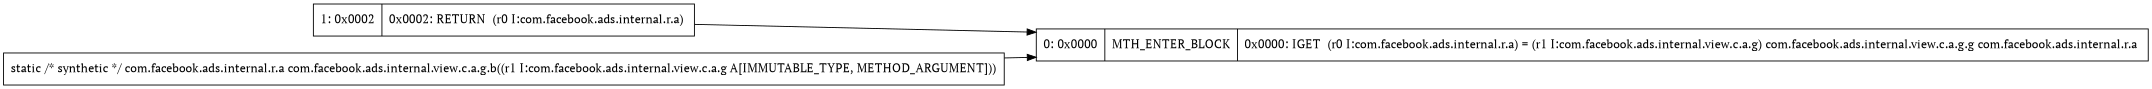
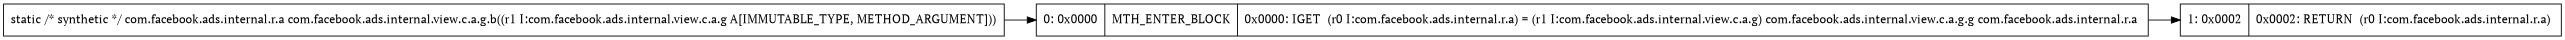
(861, 28) -> (2160, 20)
